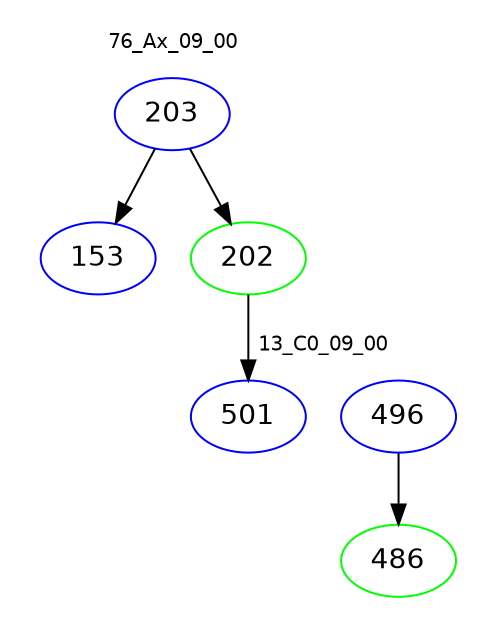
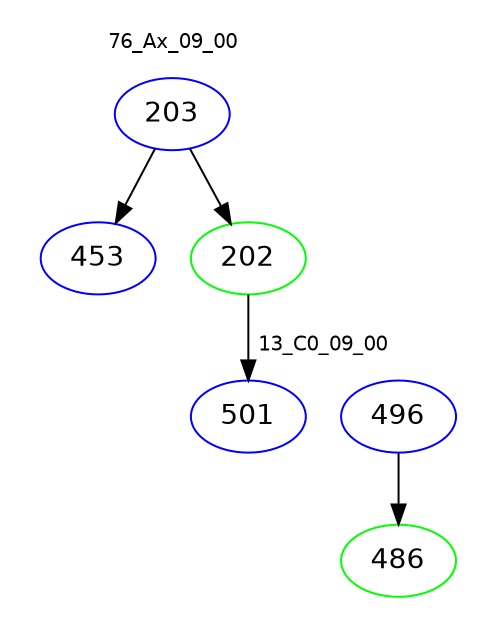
(98, 258) -> (98, 258)
